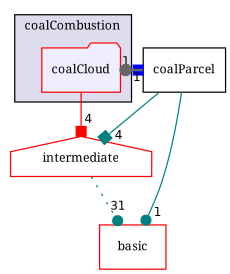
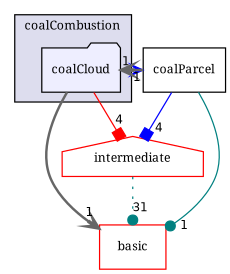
(81, 70) -> (81, 70)
(123, 70) -> (124, 70)
(139, 70) -> (139, 70)
(135, 113) -> (161, 110)
none -> (47, 163)
